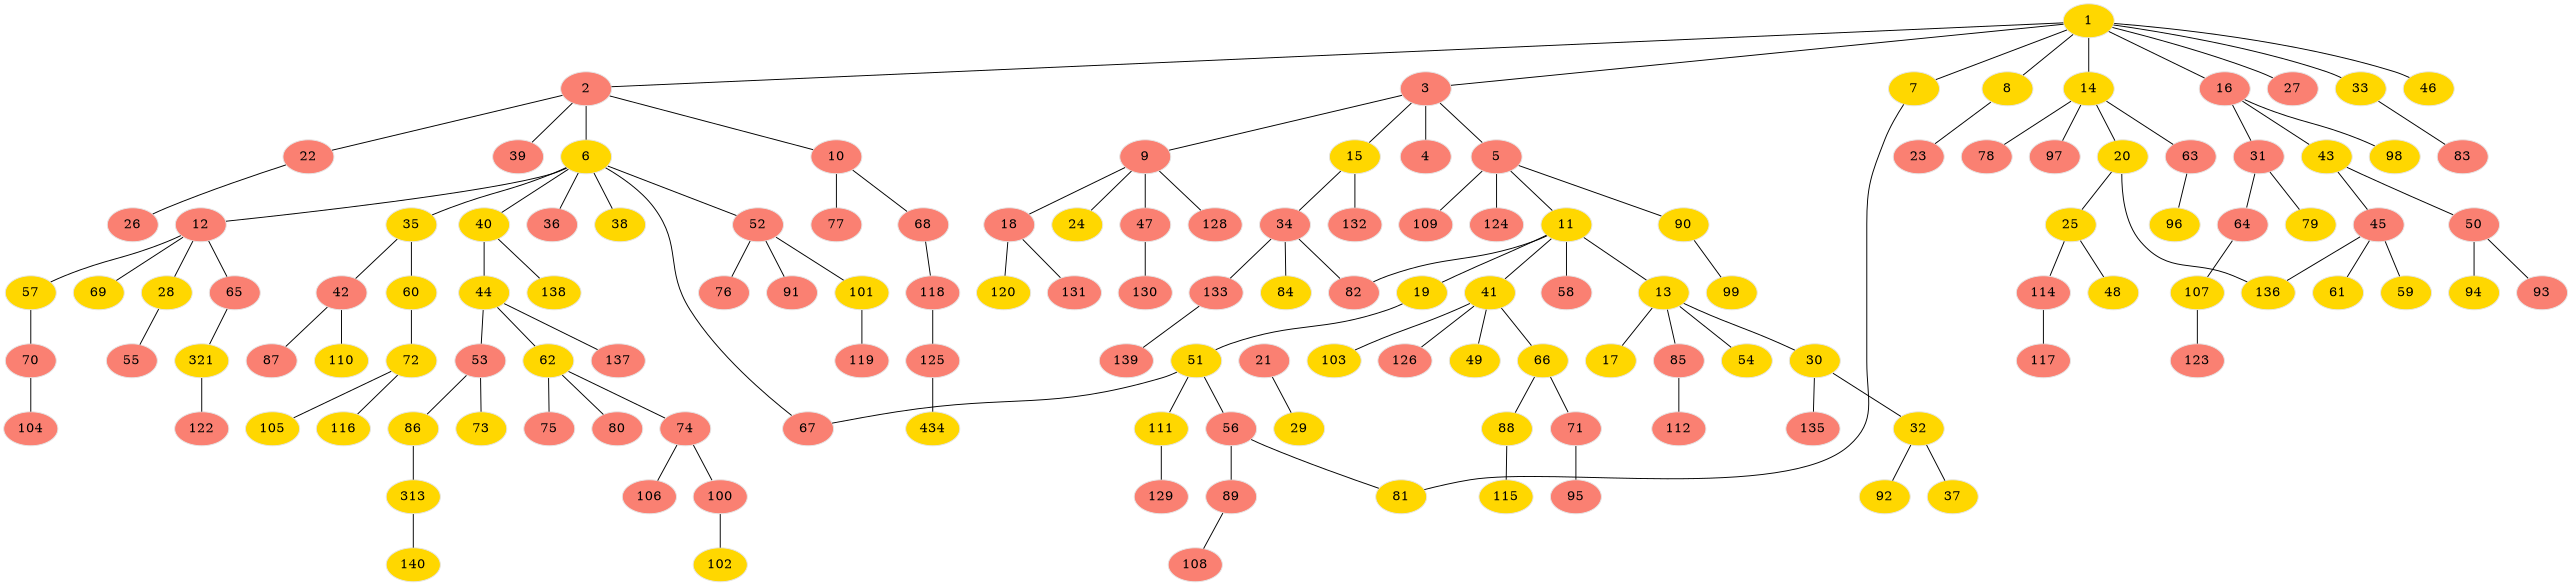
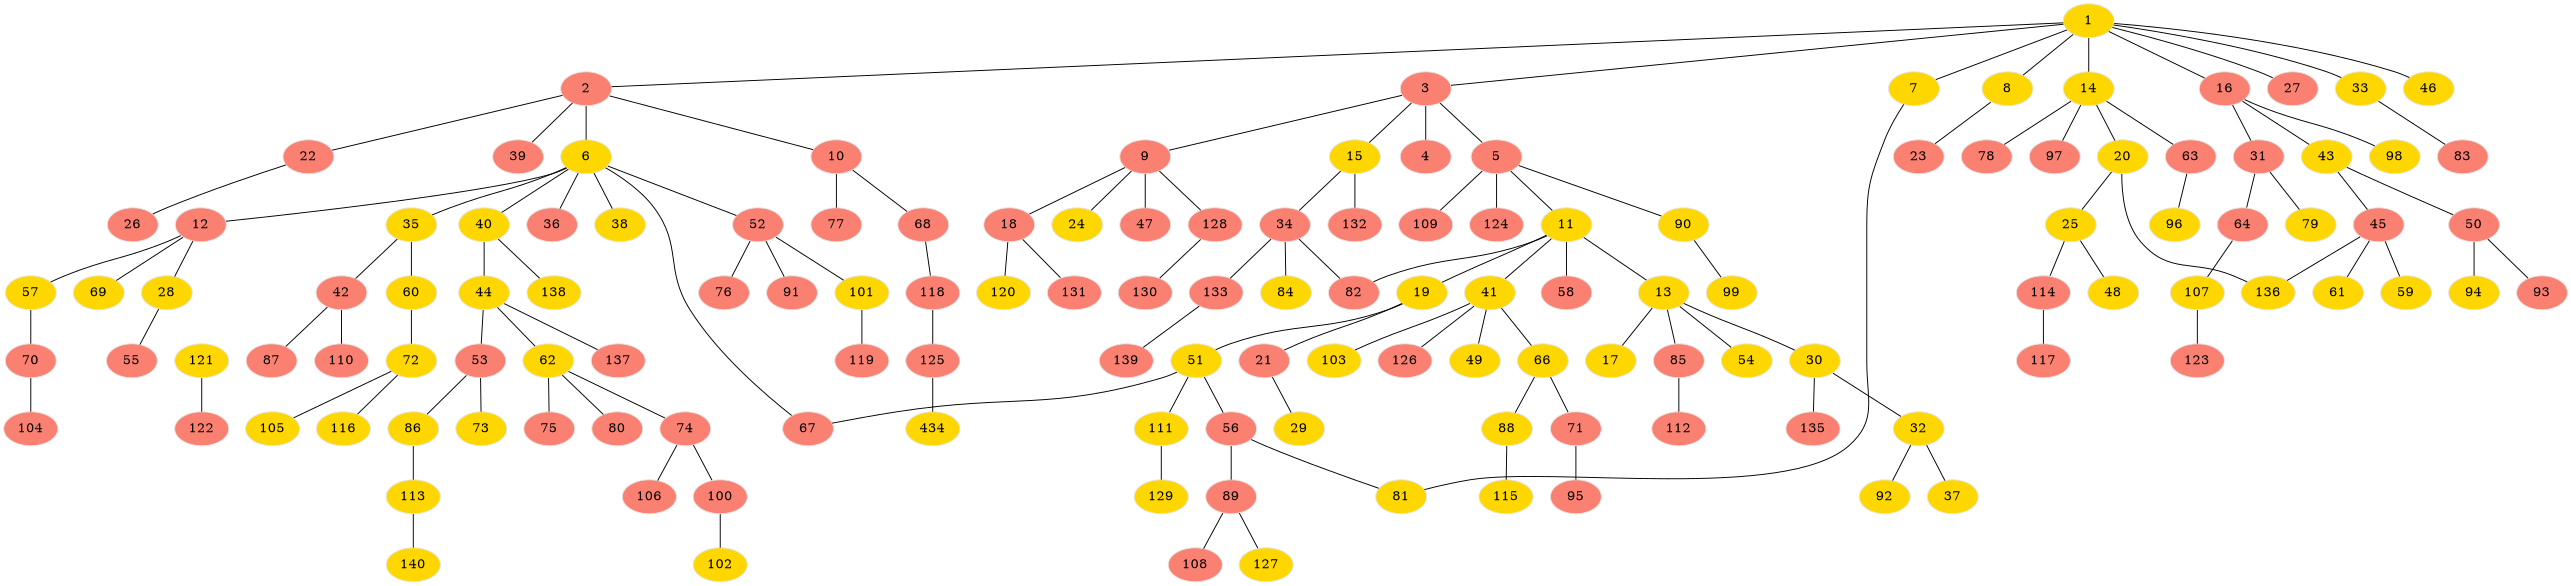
(1145, 259) -> (1180, 259)
(235, 293) -> none
none -> (1337, 329)
(202, 361) -> (202, 361)
(342, 361) -> (342, 361)
(413, 497) -> (413, 497)
(1161, 497) -> (1161, 497)
none -> (1266, 565)
